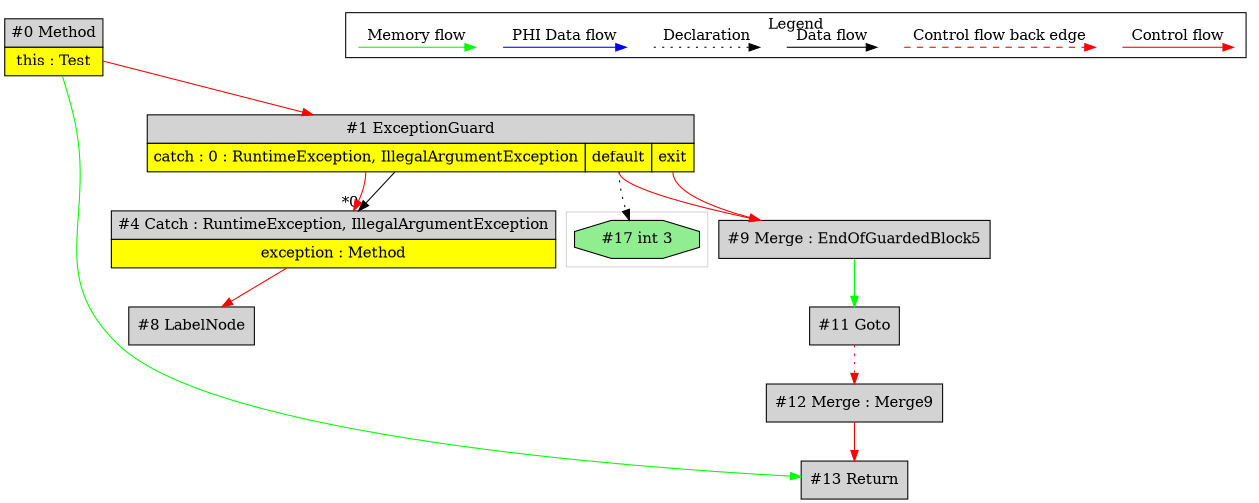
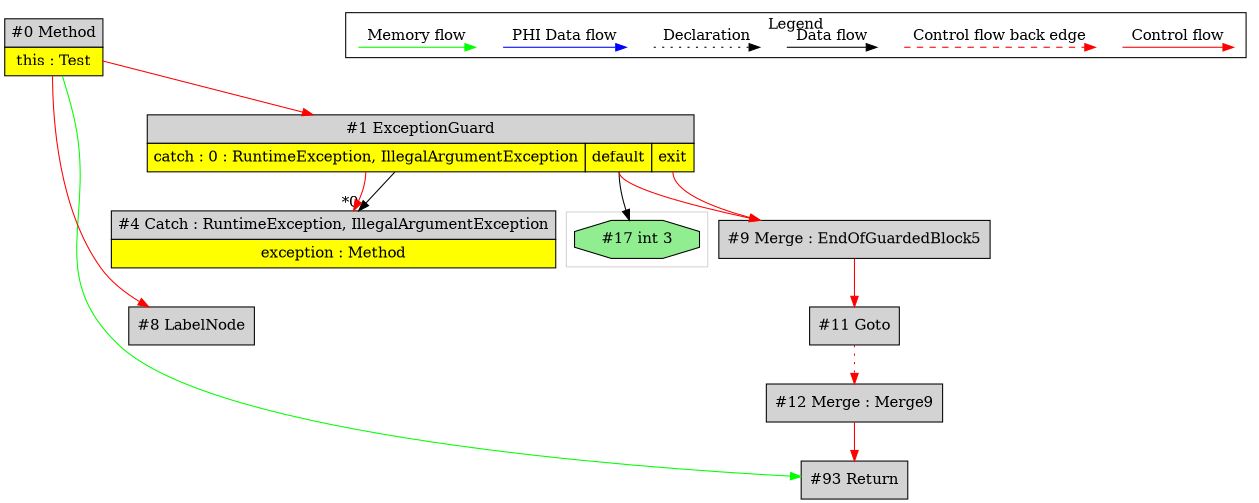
(621, 191) -> (621, 191)
(854, 277) -> (854, 277)
(259, 285) -> (69, 201)
(854, 480) -> (854, 480)
